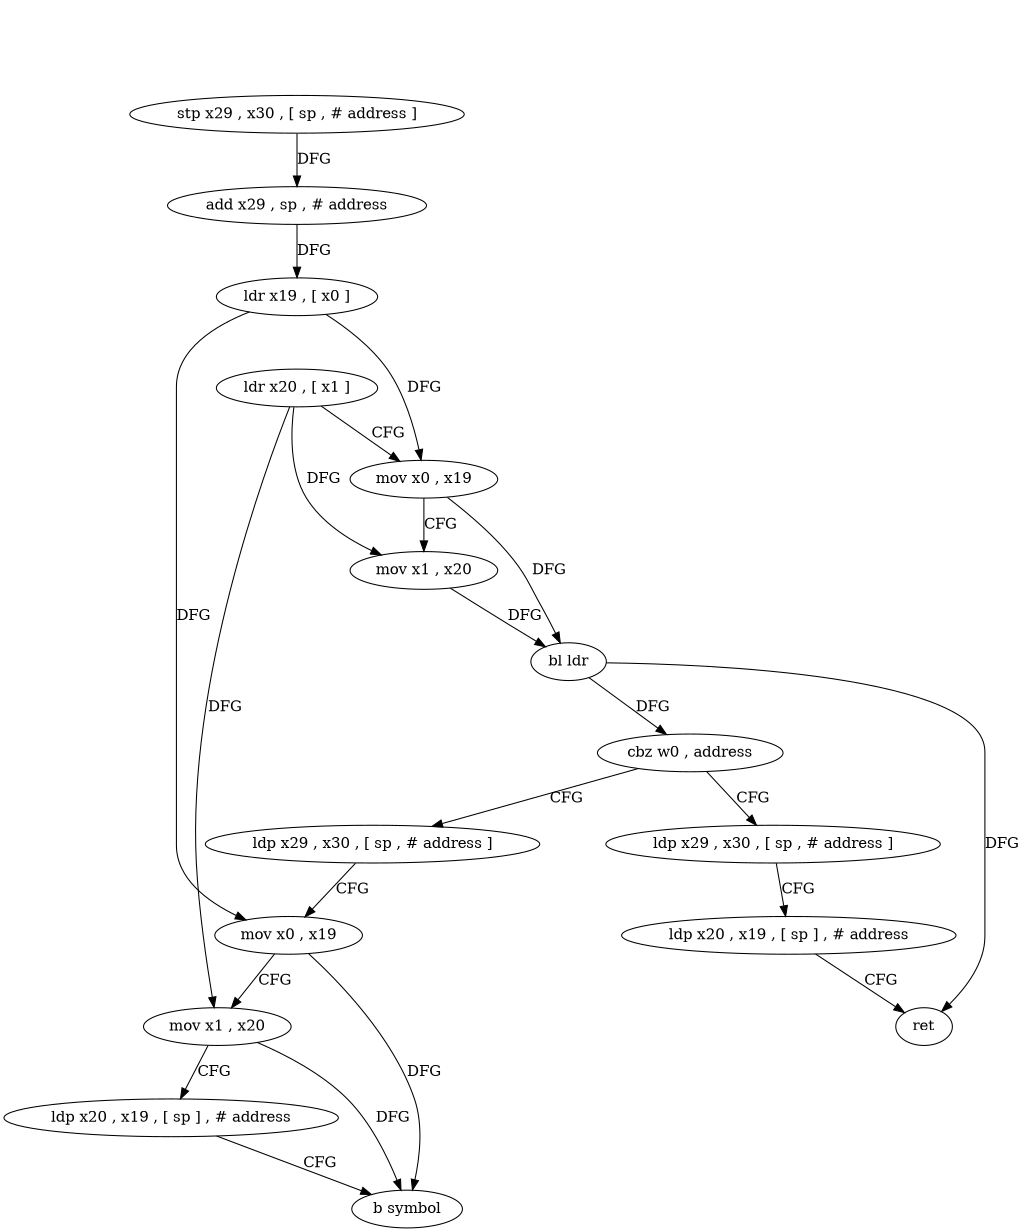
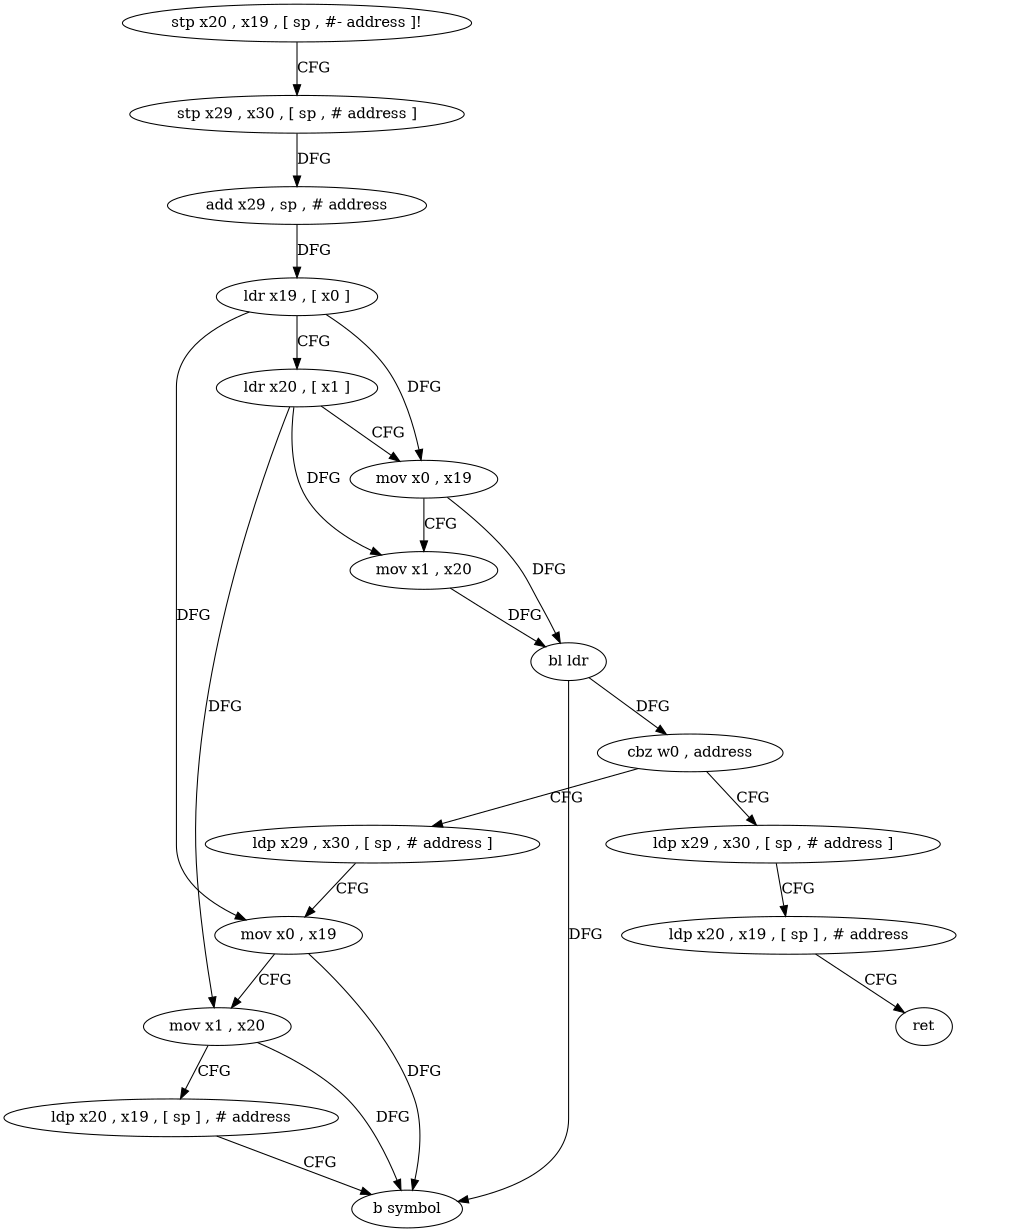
none -> (297, 23)
none -> (297, 337)
(936, 704) -> (569, 969)
